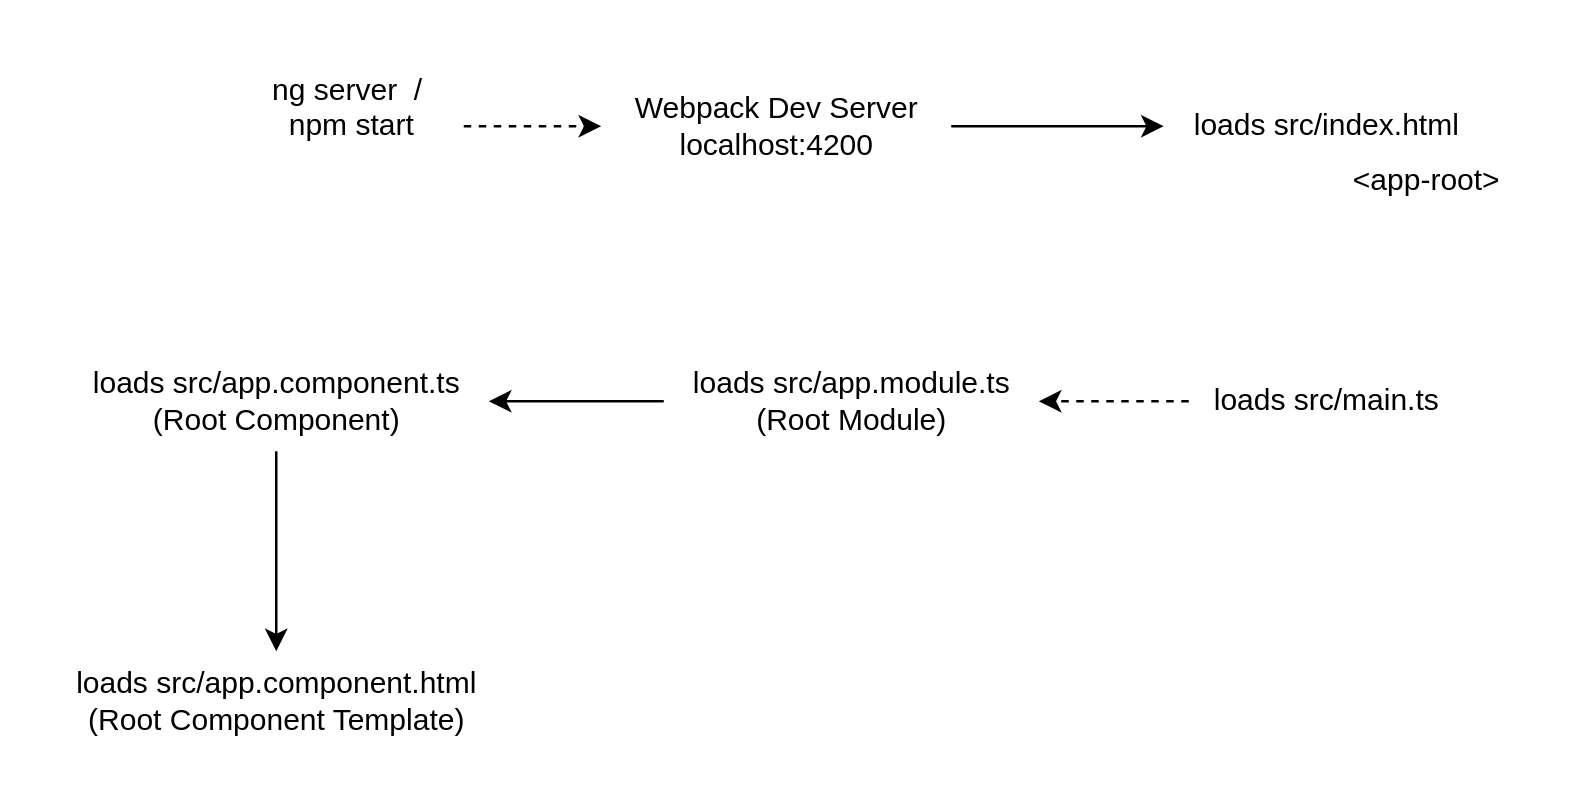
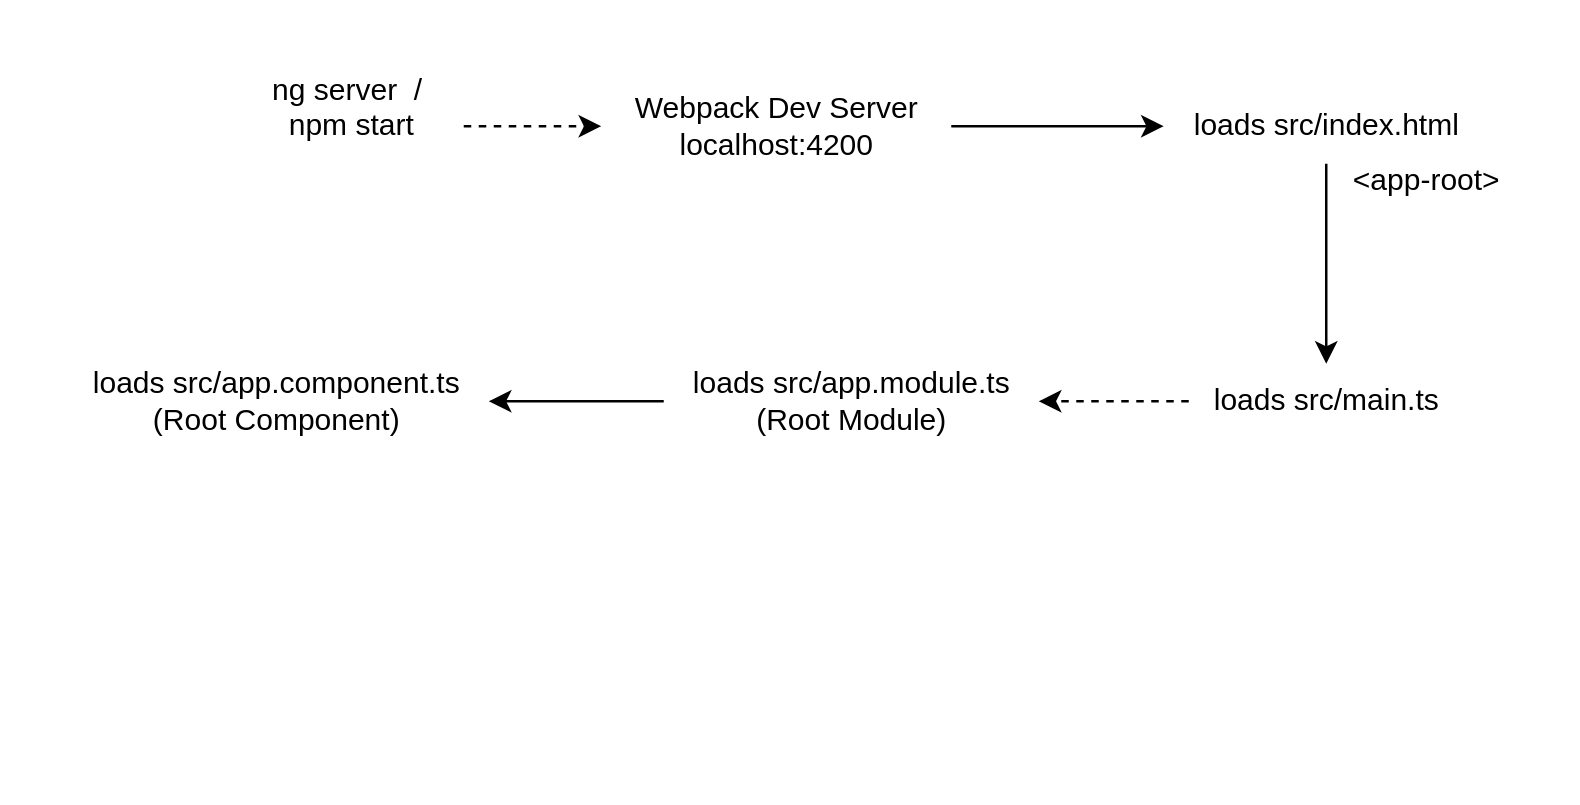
none -> (1326, 256)
(276, 543) -> none
(276, 701) -> none
